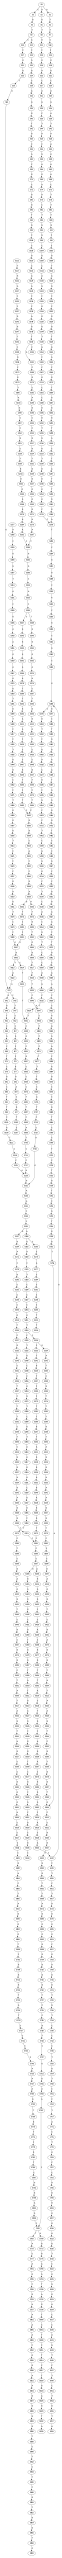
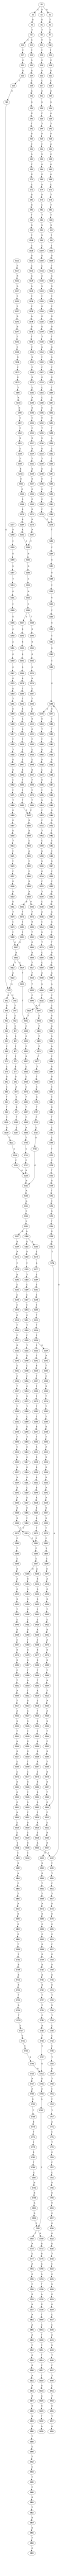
(26, 352) -> (32, 357)
(31, 1335) -> (36, 1335)
(32, 2068) -> (36, 2068)
